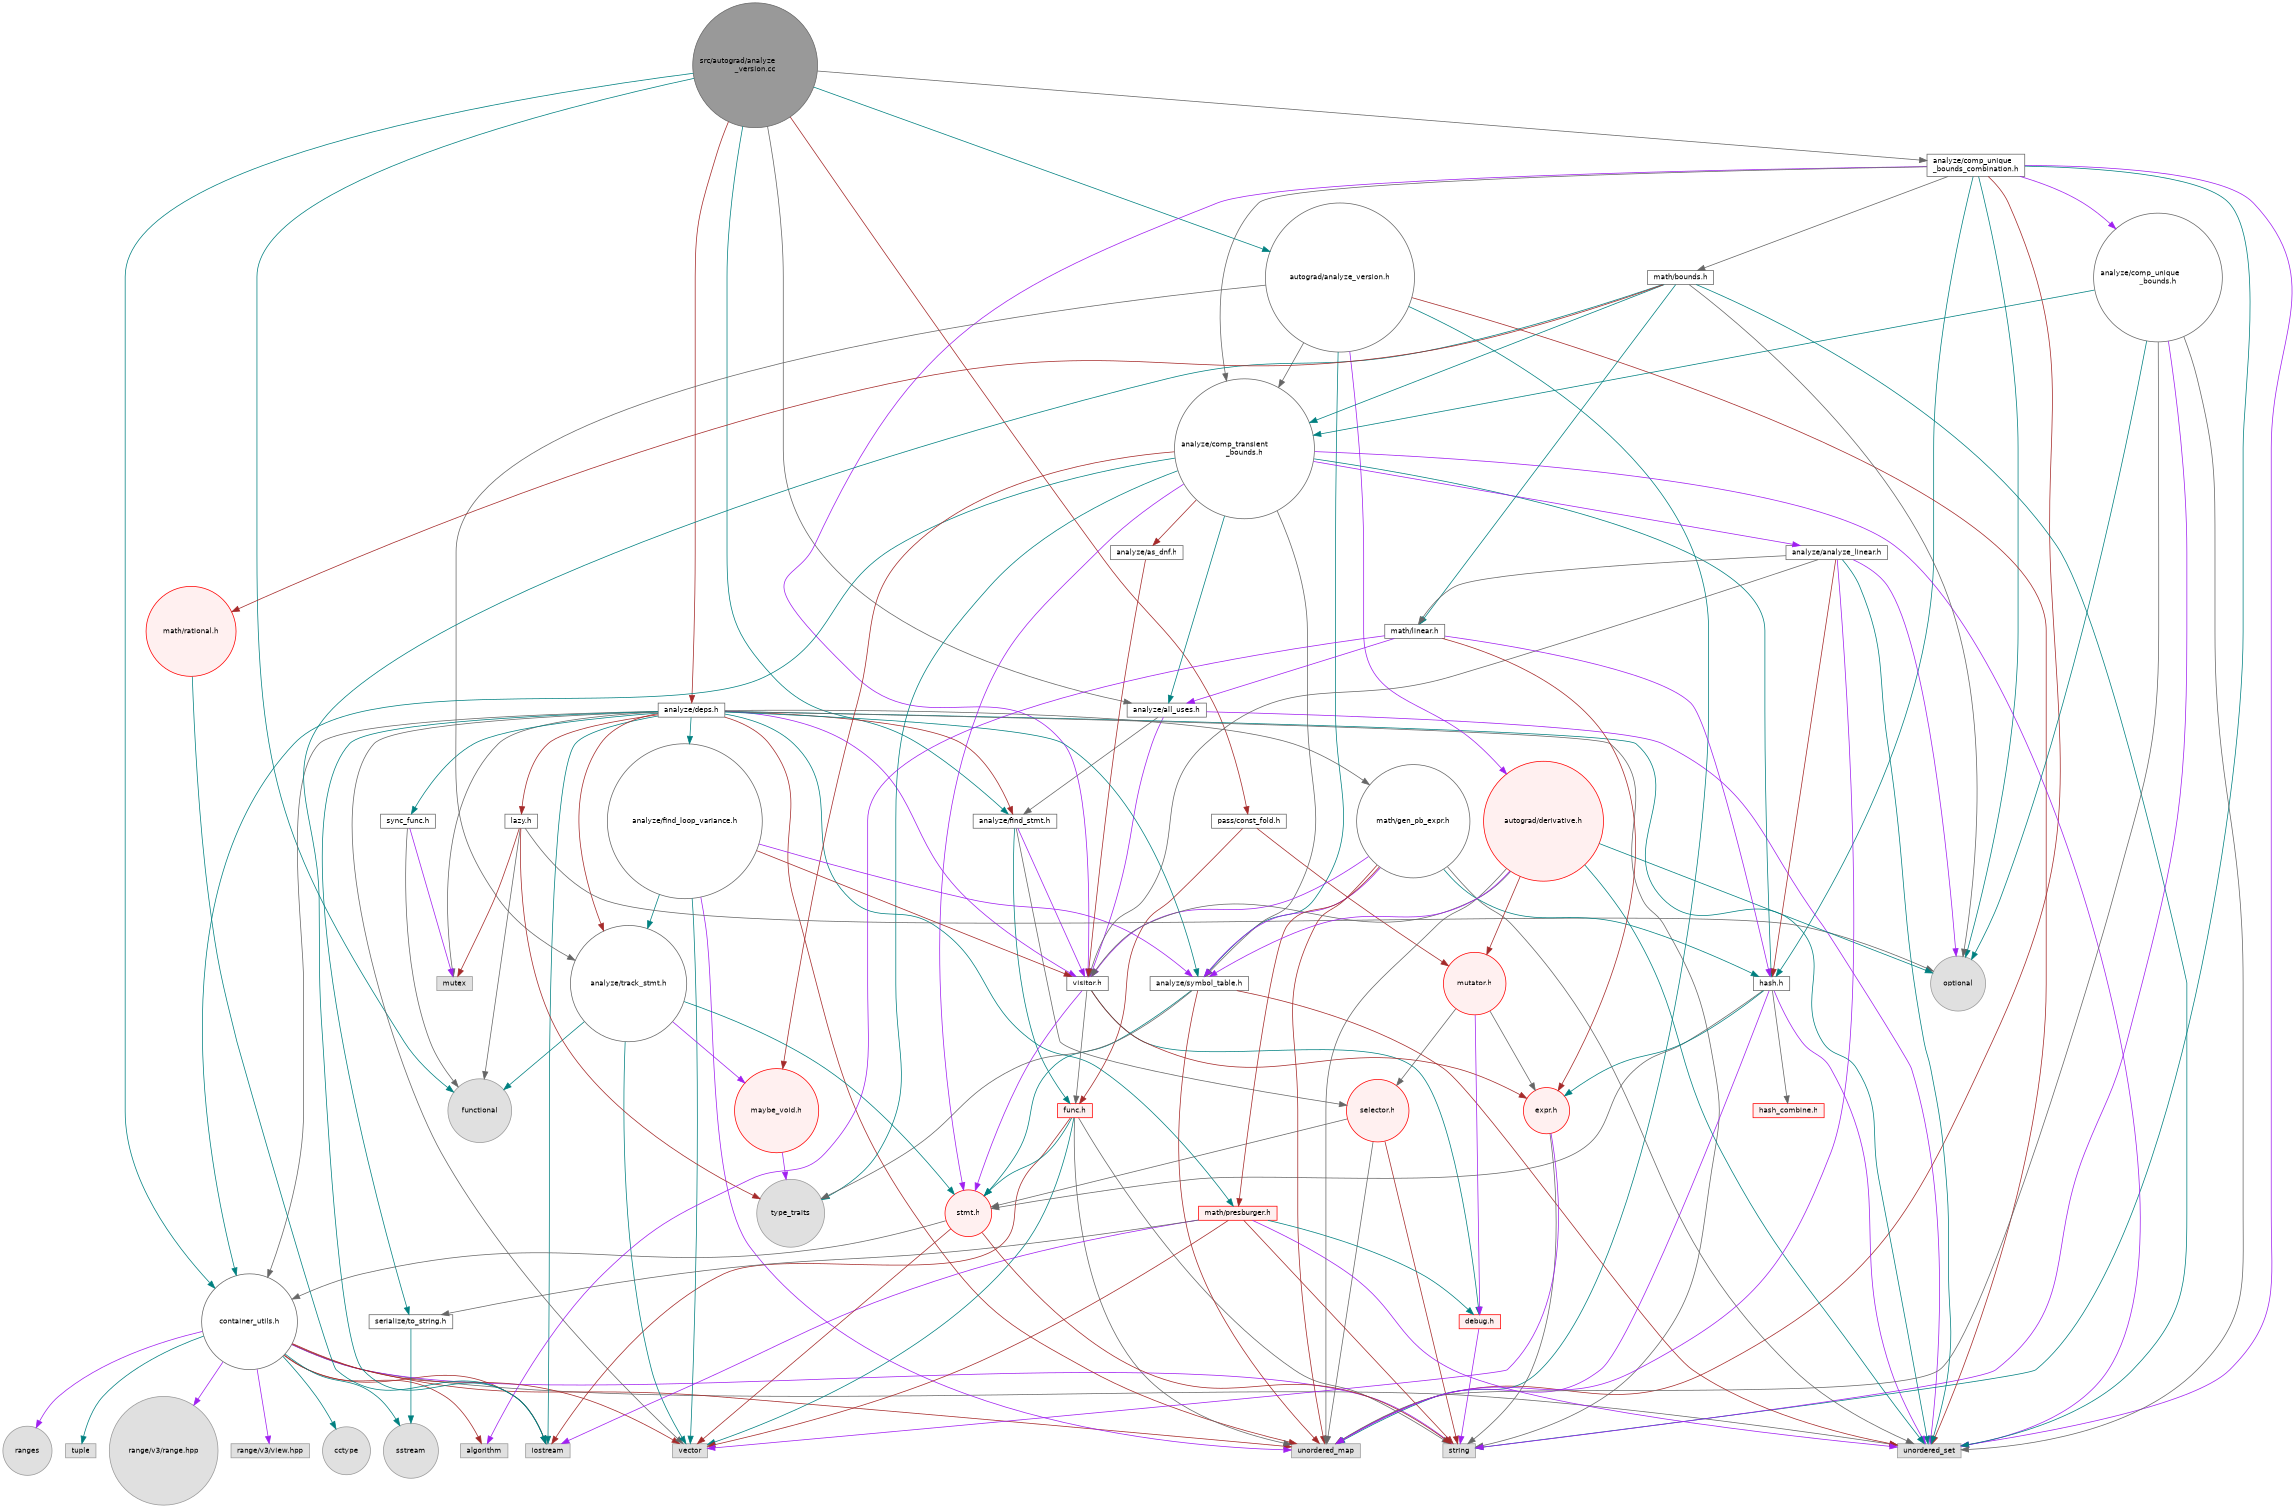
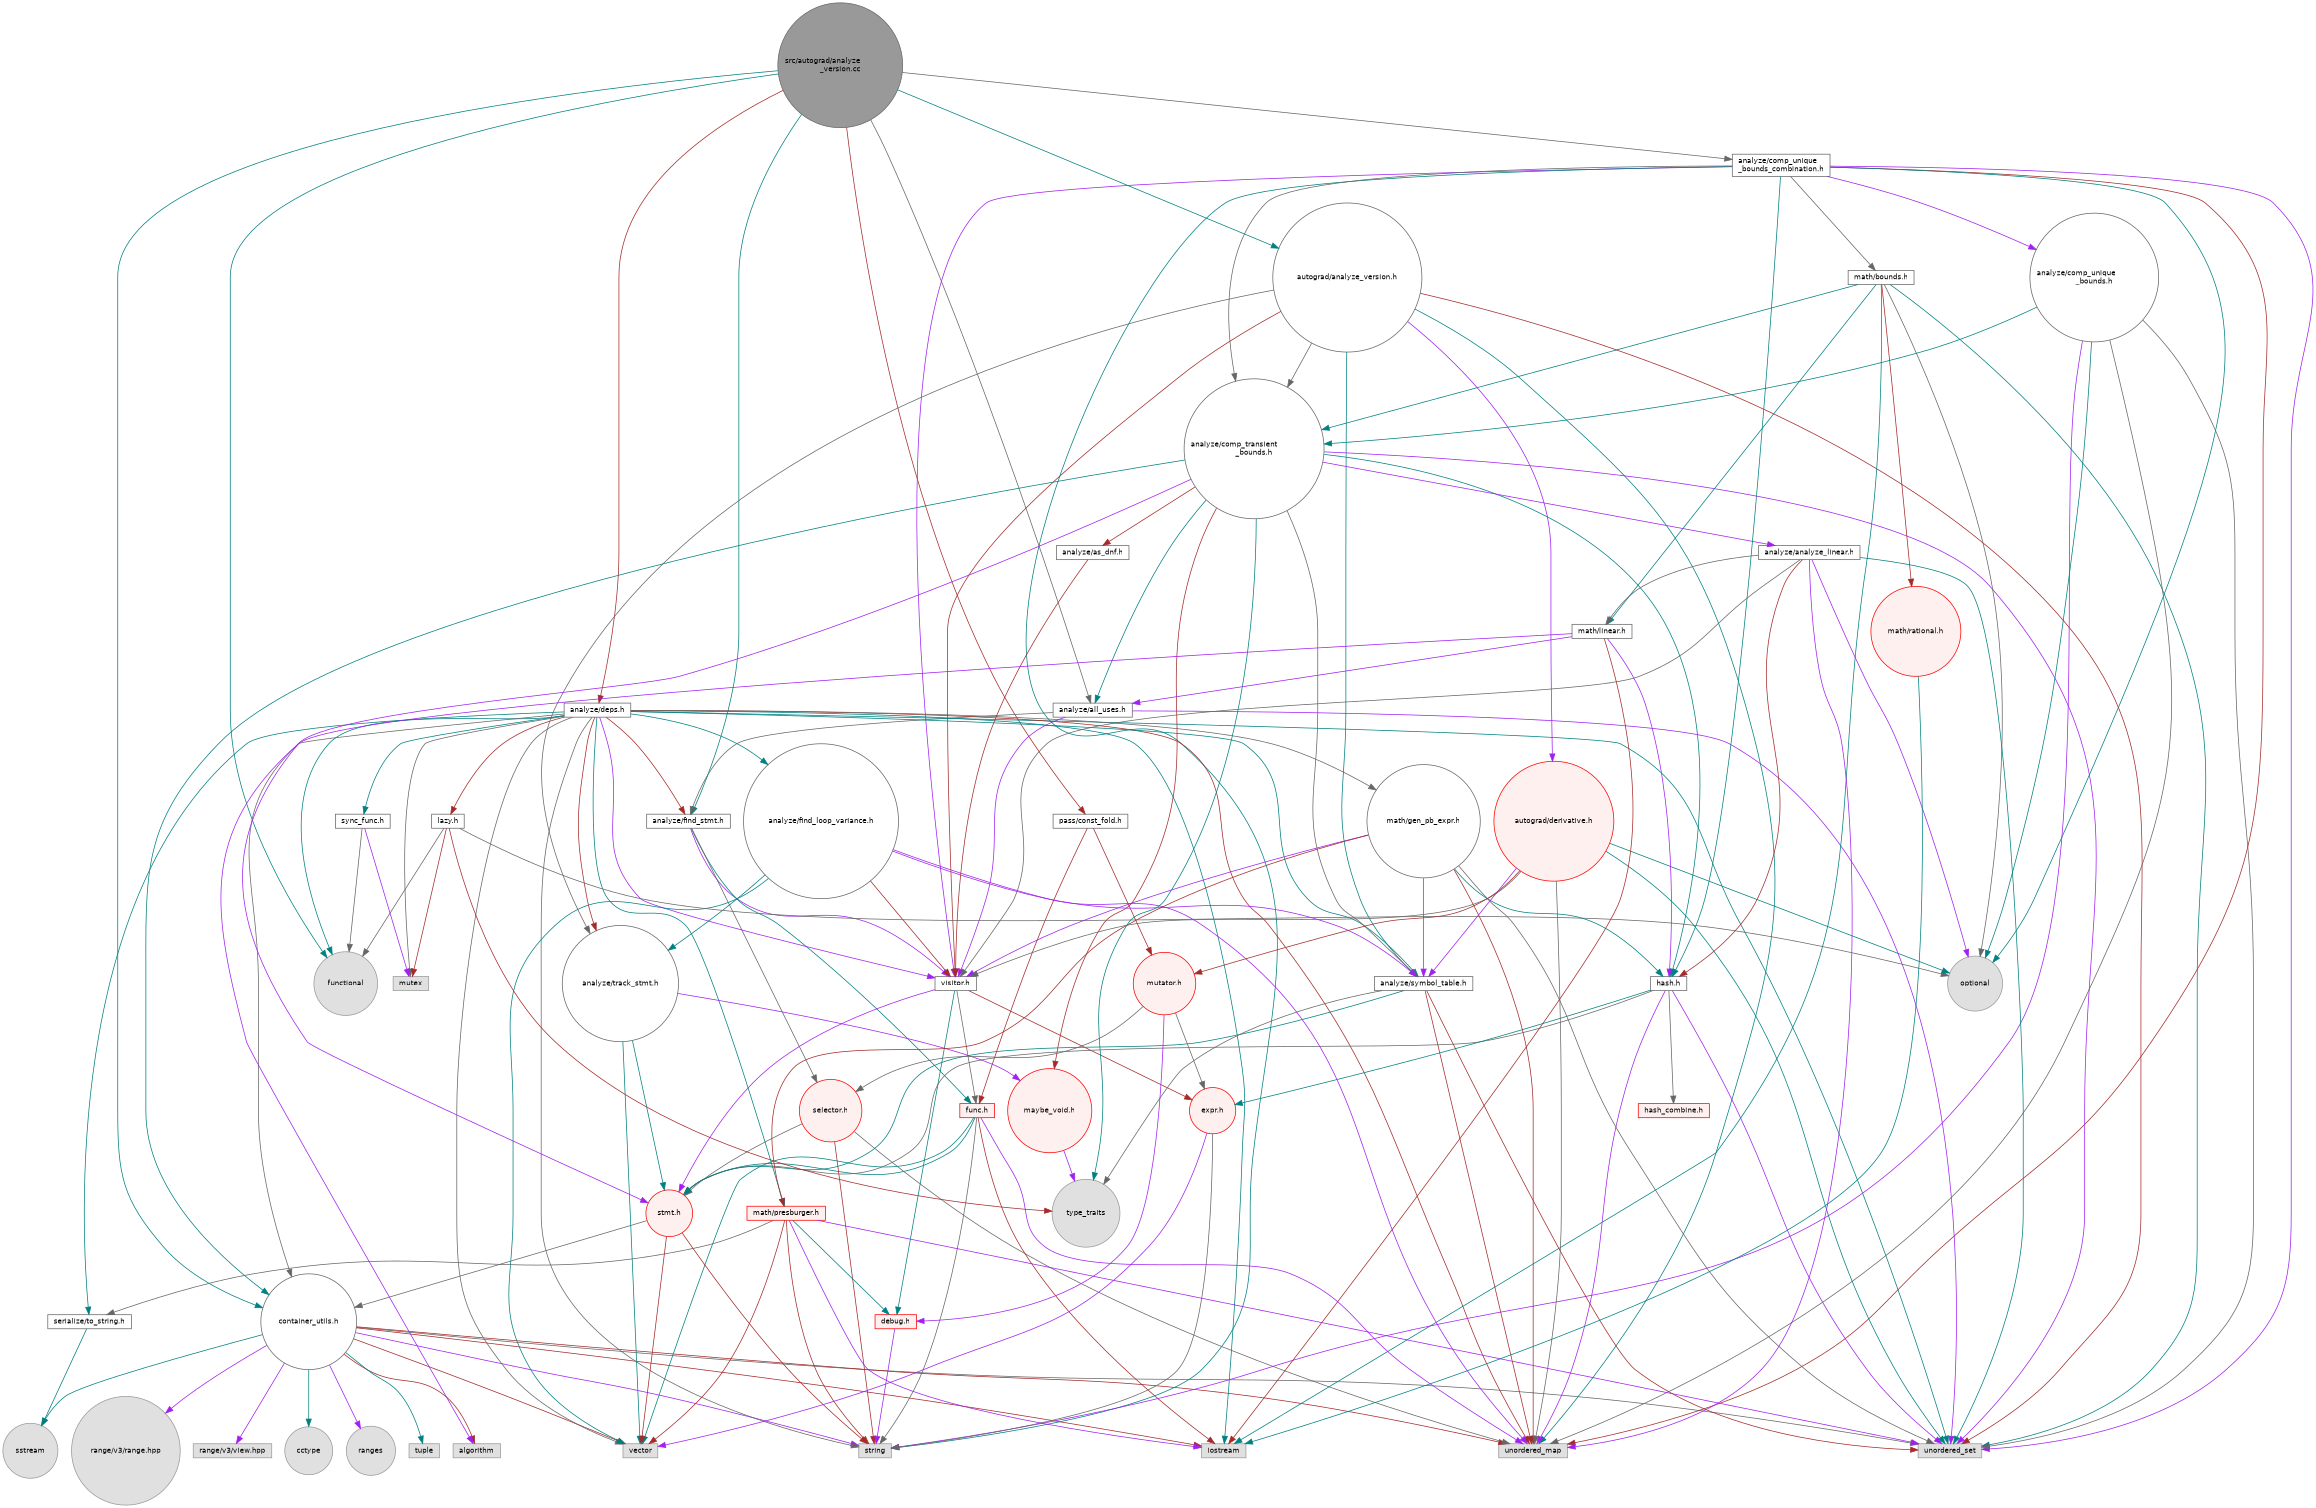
none -> (985, 554)
(1631, 804) -> (1512, 1066)
(545, 1055) -> (323, 752)
(1112, 1327) -> (1218, 1265)
